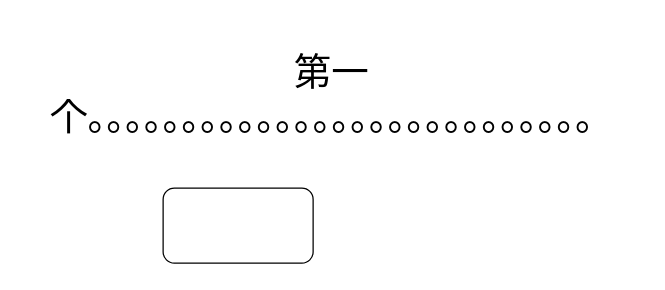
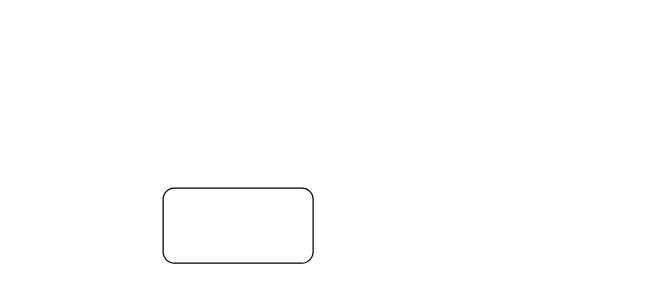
(332, 94) -> none
